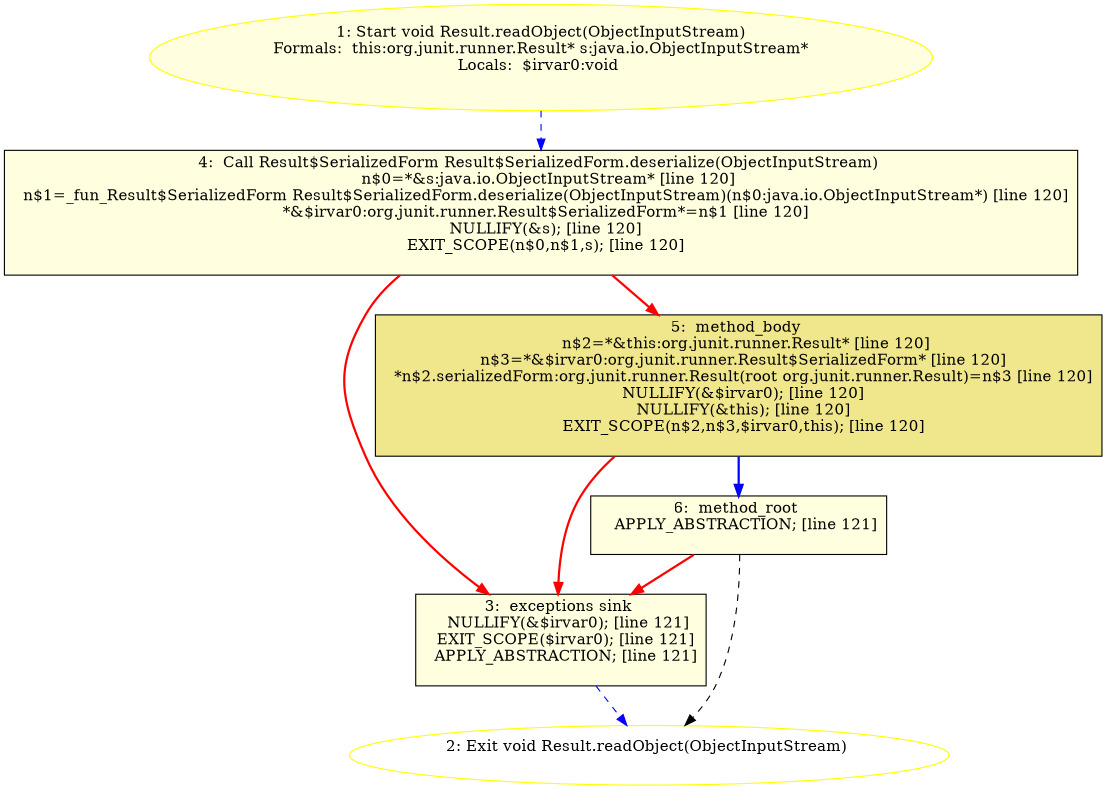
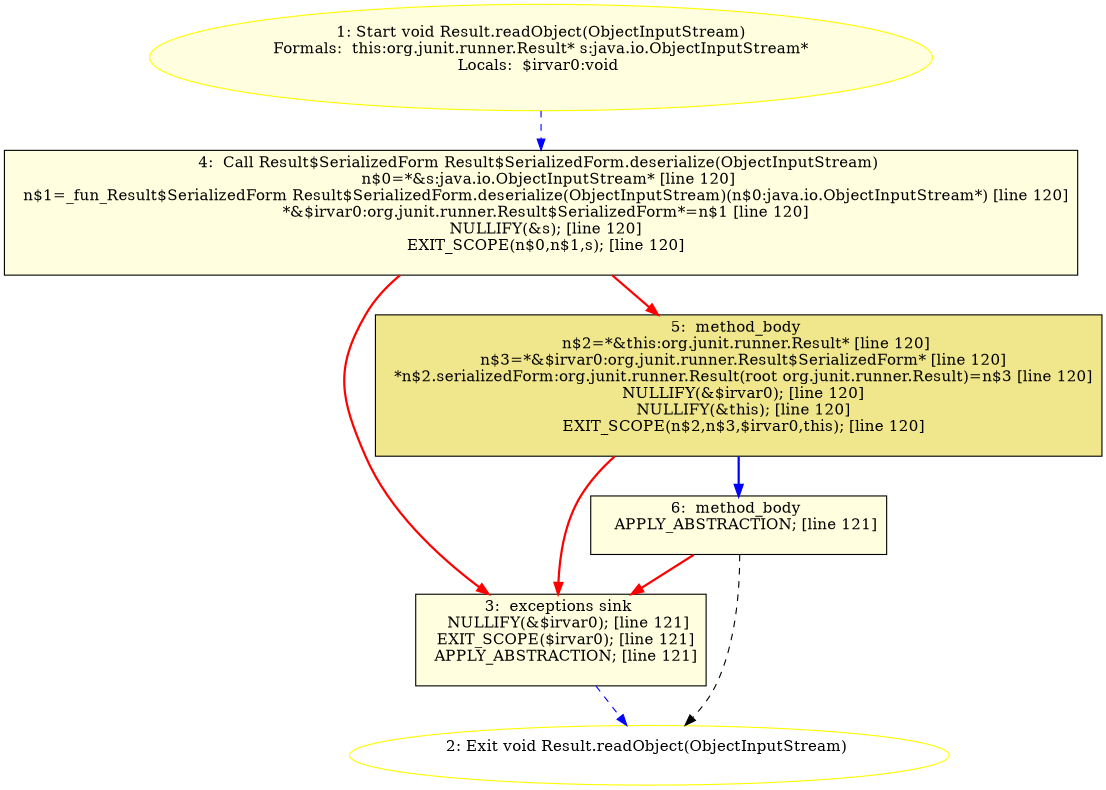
(739, 525) -> (739, 525)
